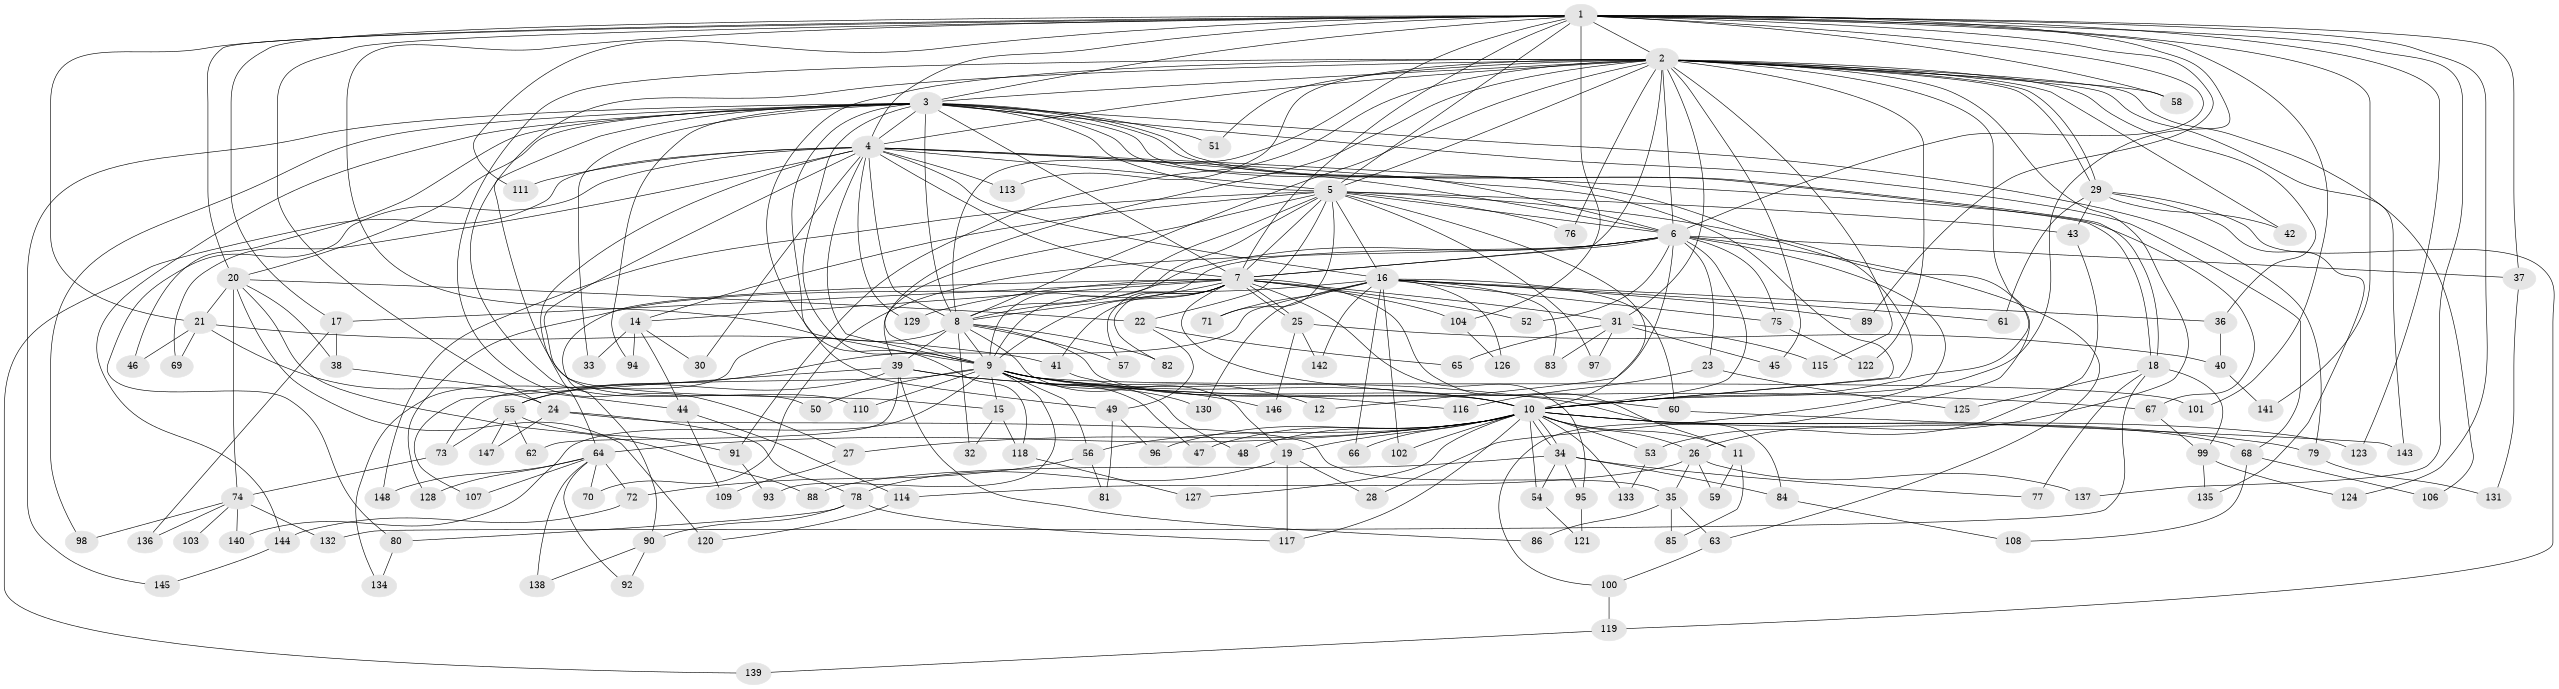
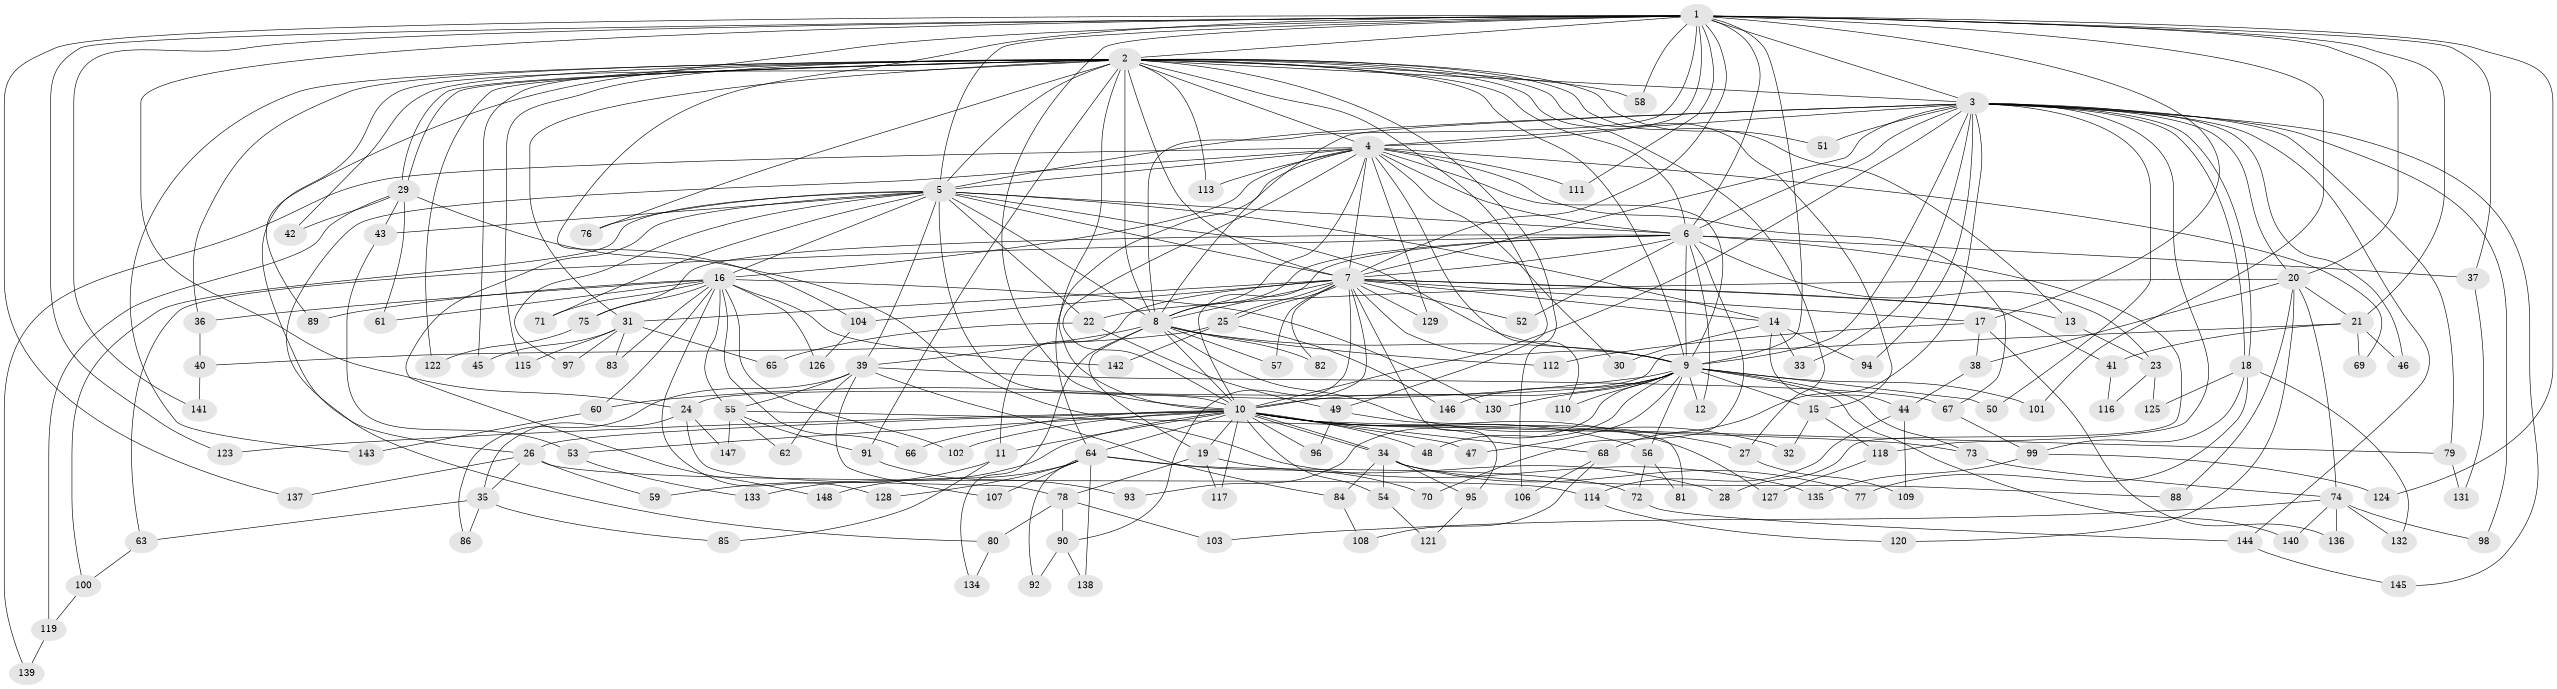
none -> (2071, 323)
none -> (1551, 366)
(1109, 534) -> (1132, 518)
